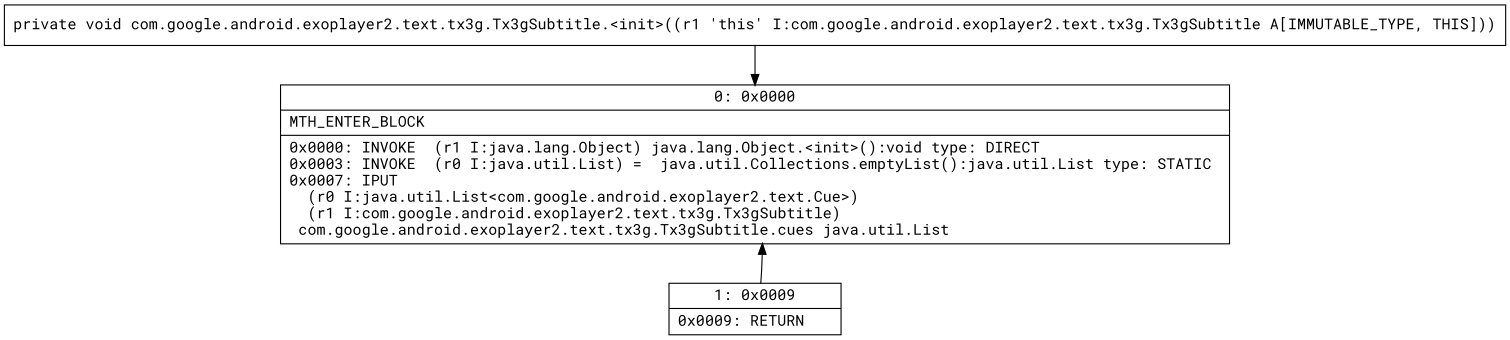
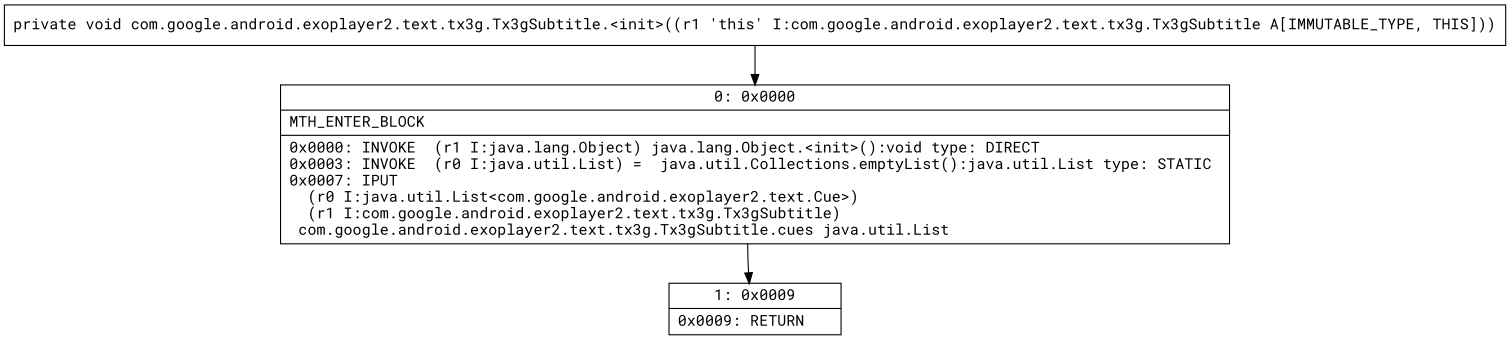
(762, 269) -> (748, 258)
